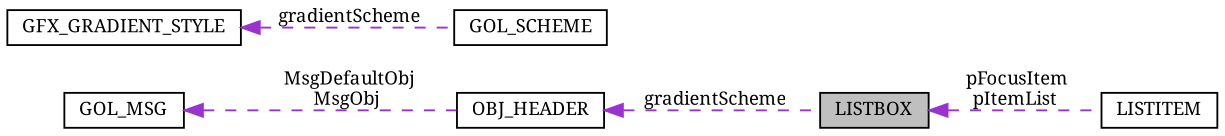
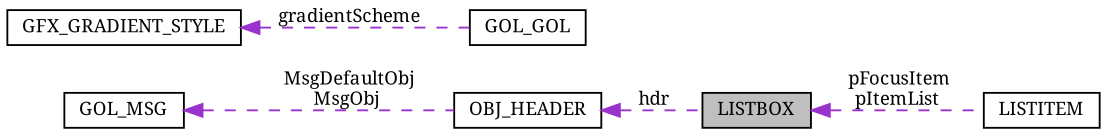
(531, 28) -> (528, 28)
(713, 100) -> (652, 100)
